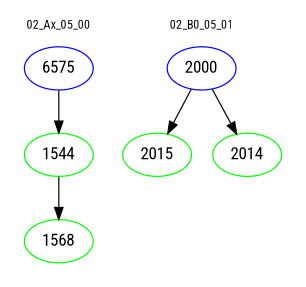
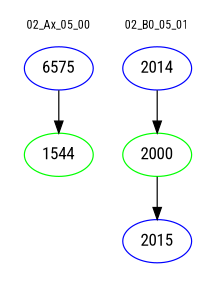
(202, 68) -> (157, 155)
(221, 106) -> (157, 106)
(157, 155) -> (157, 241)
(247, 155) -> (157, 68)
(59, 241) -> none
